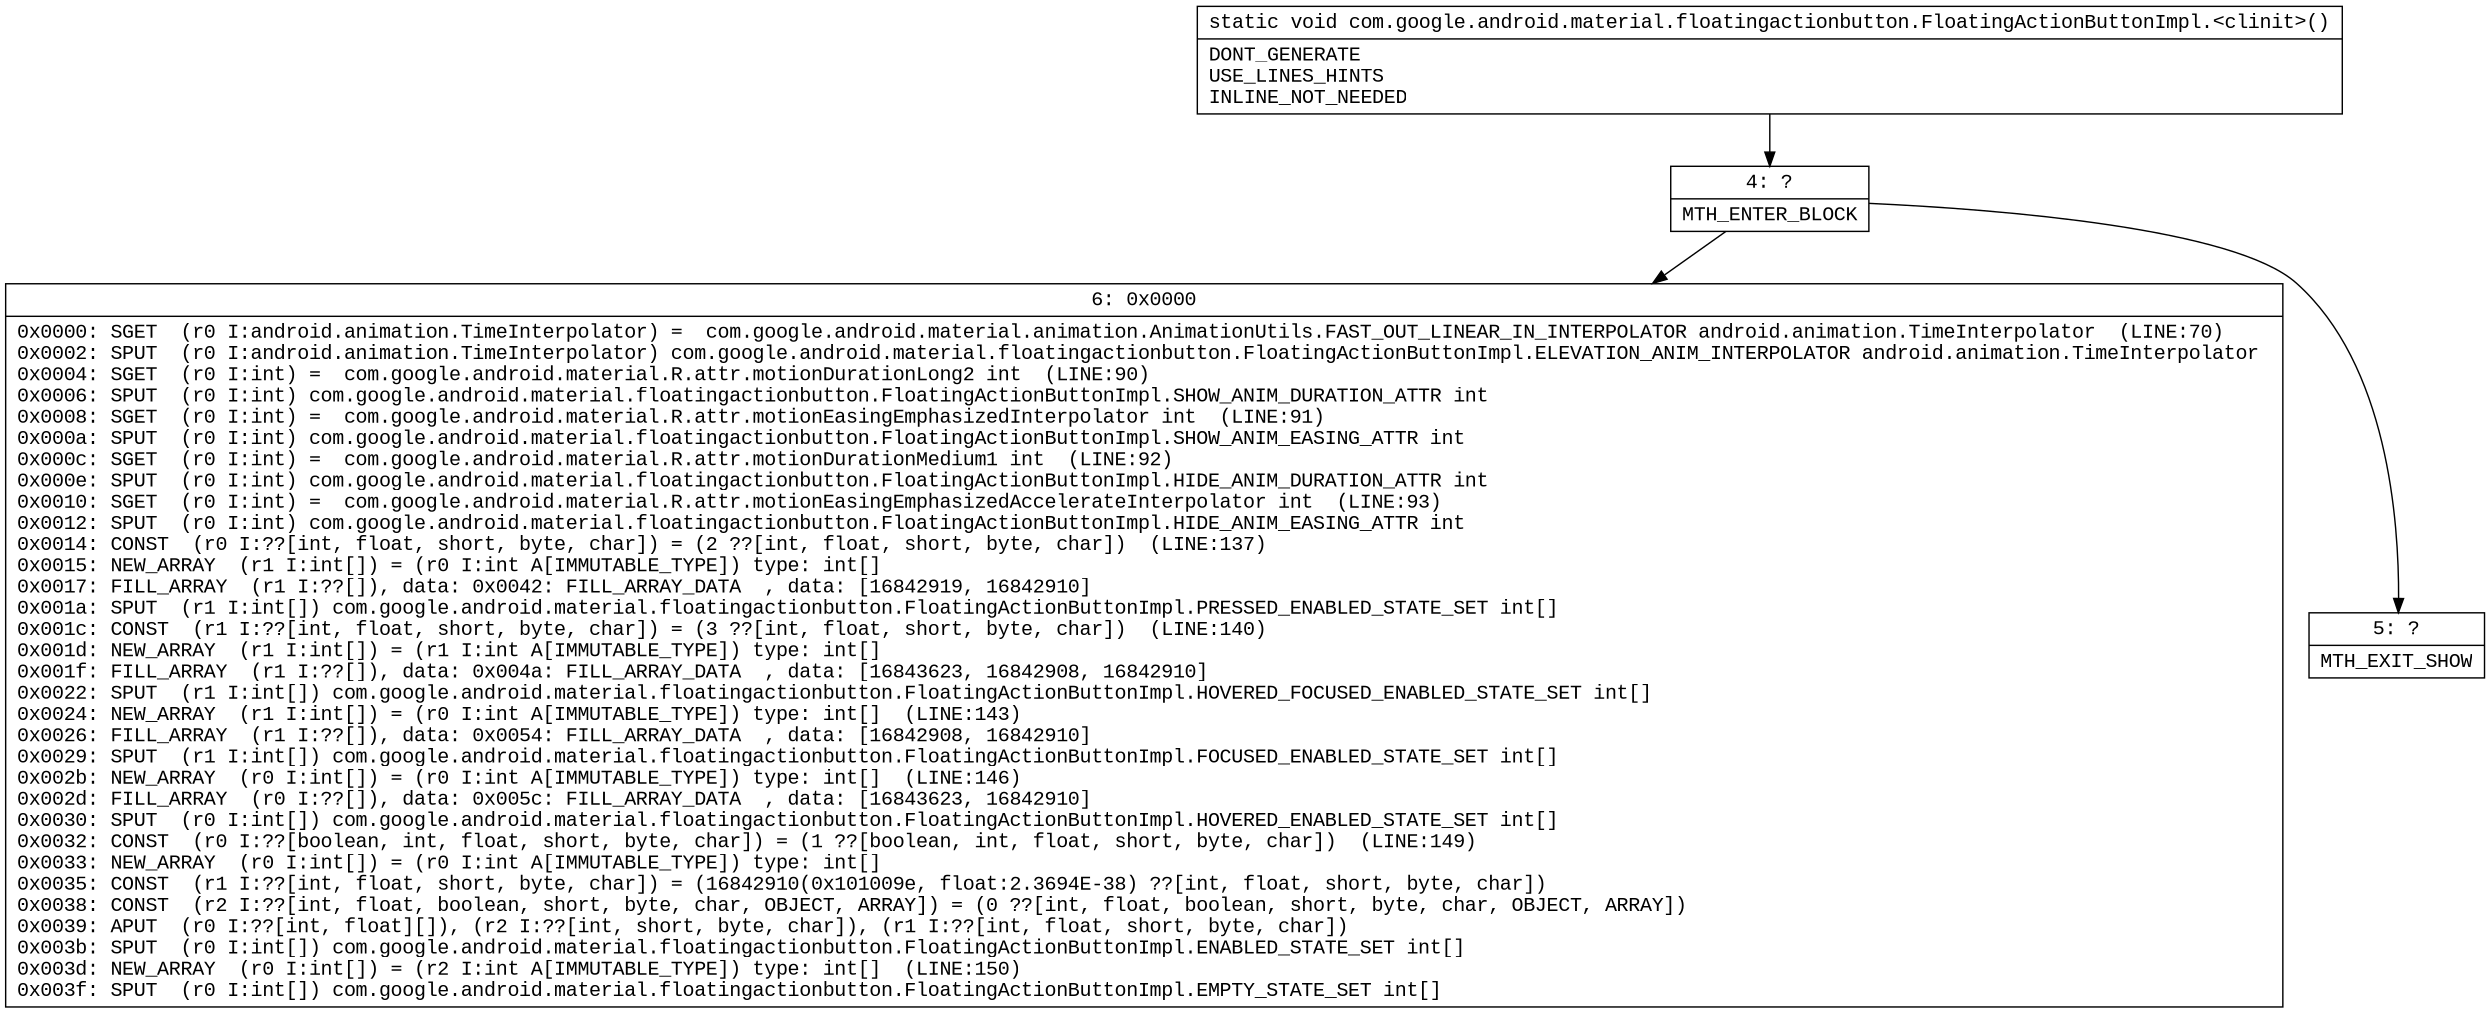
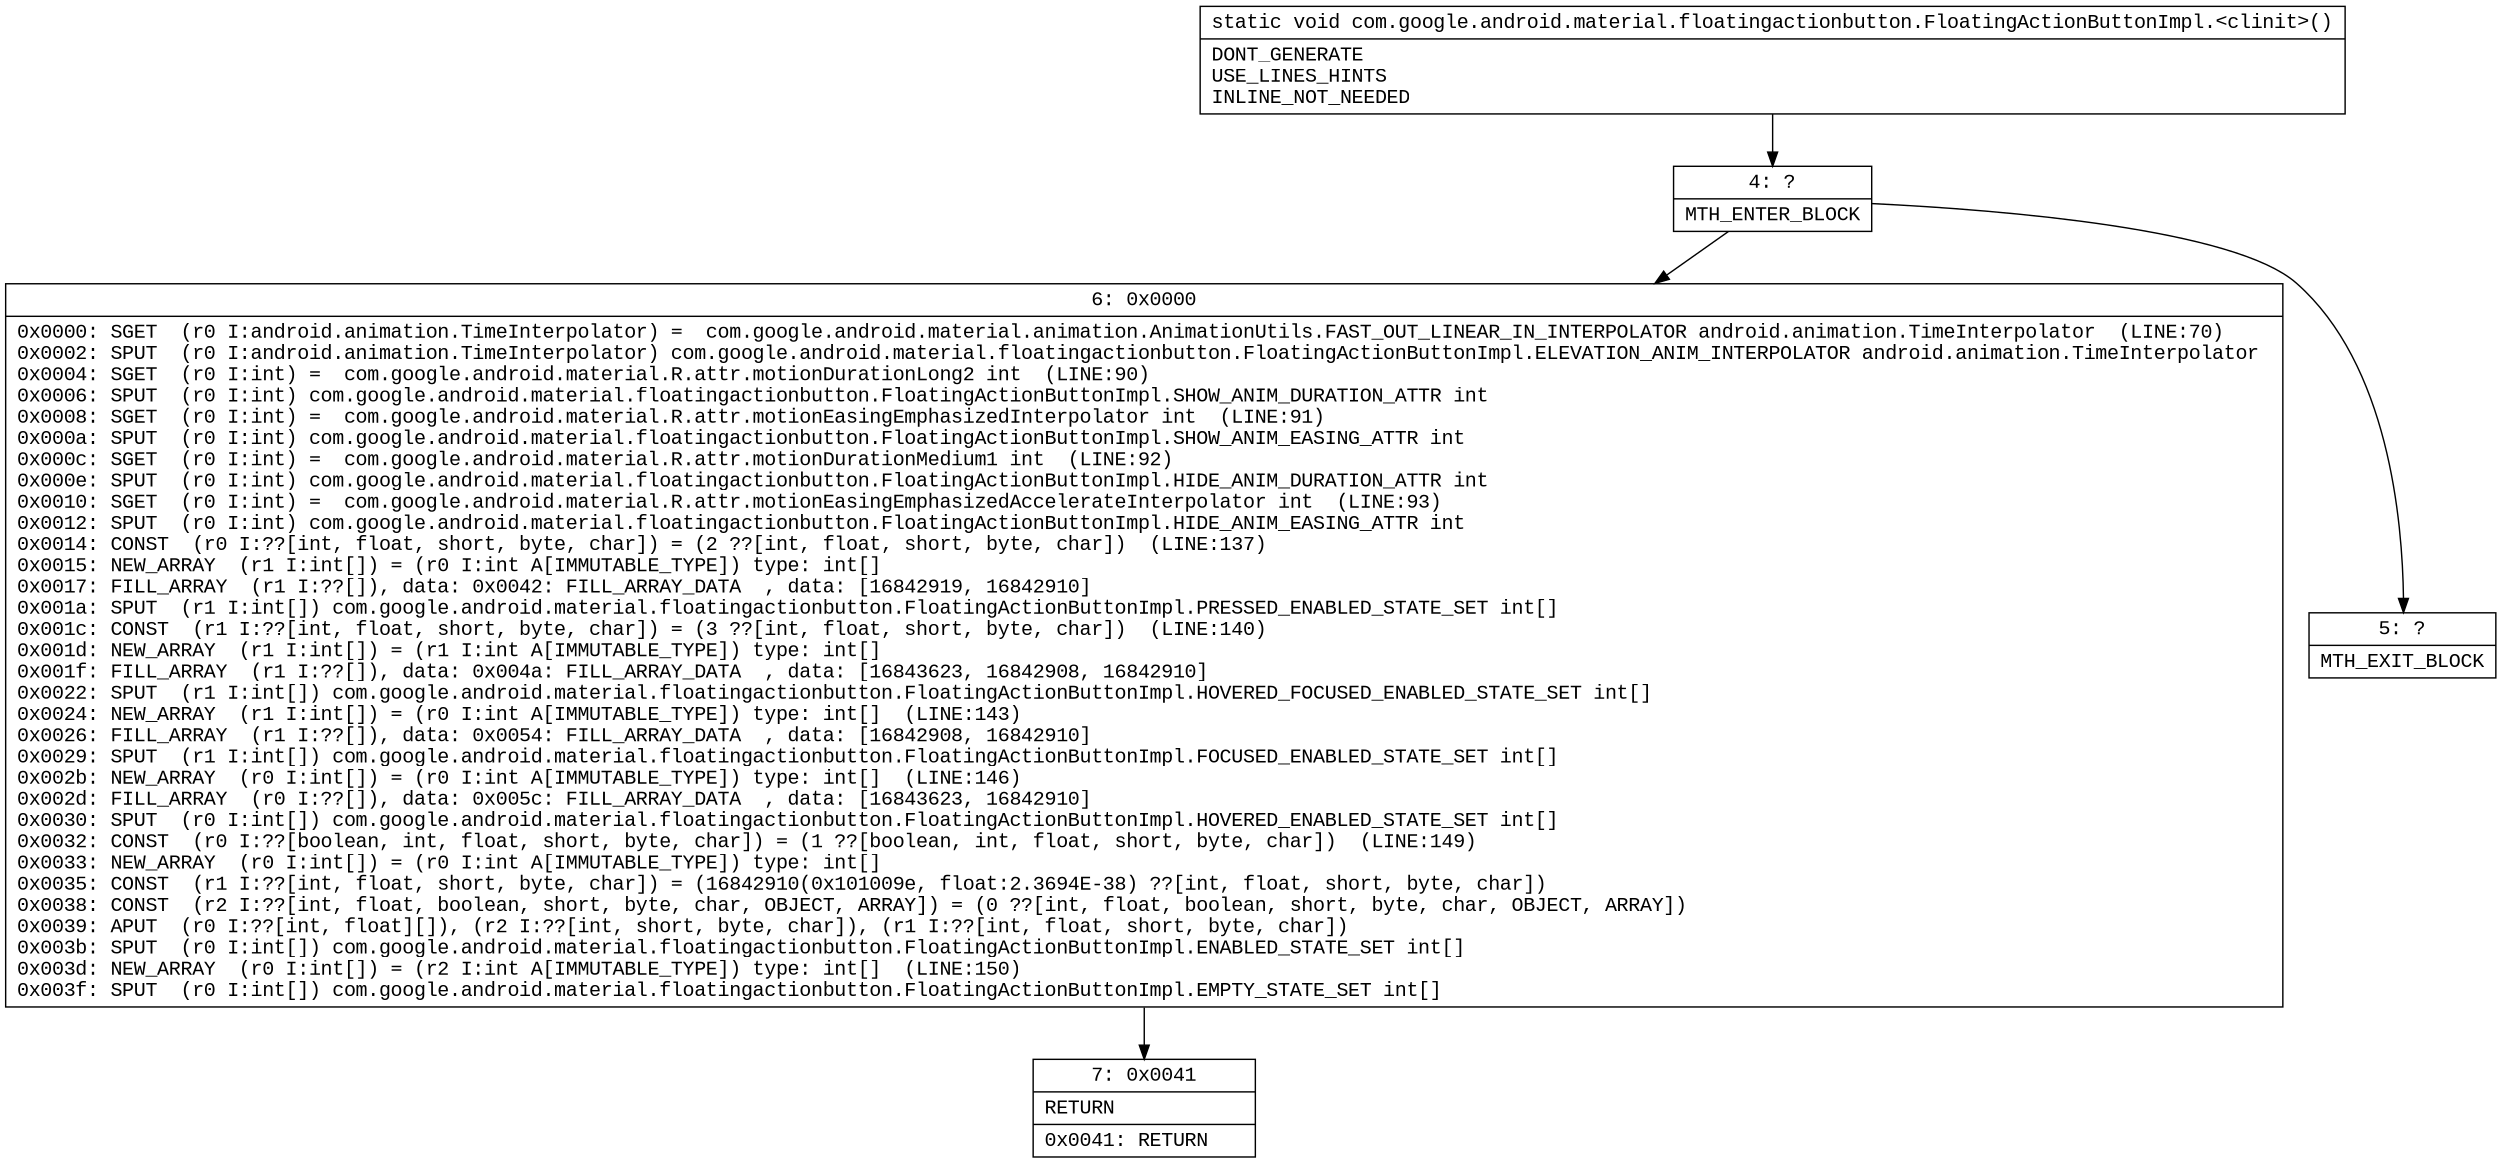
(2397, 661) -> (2402, 661)
none -> (1144, 1108)
